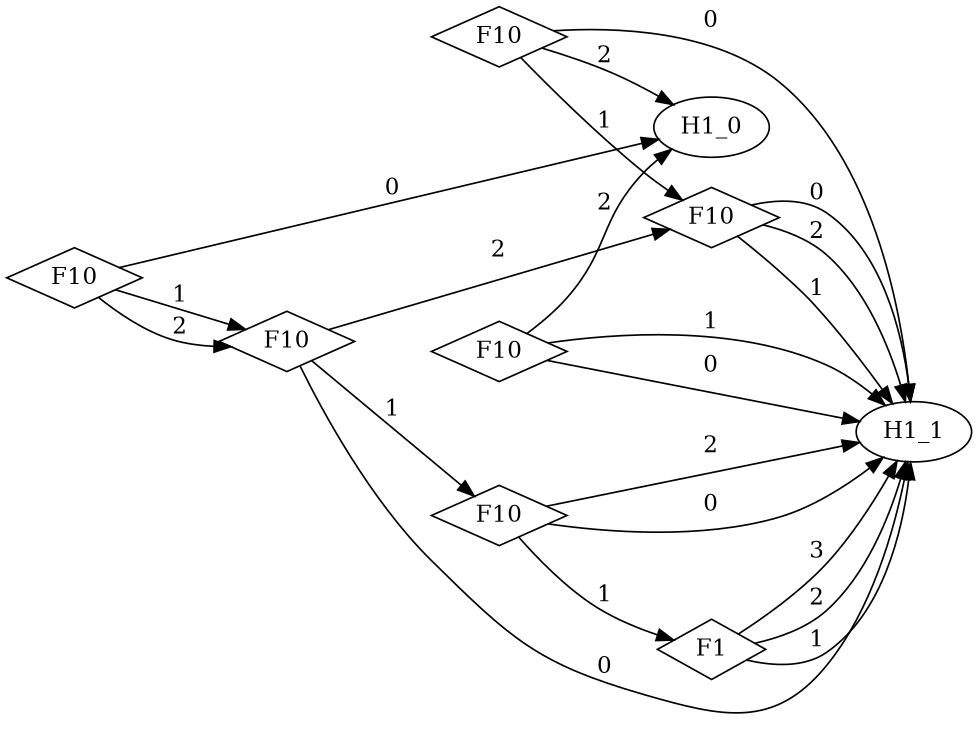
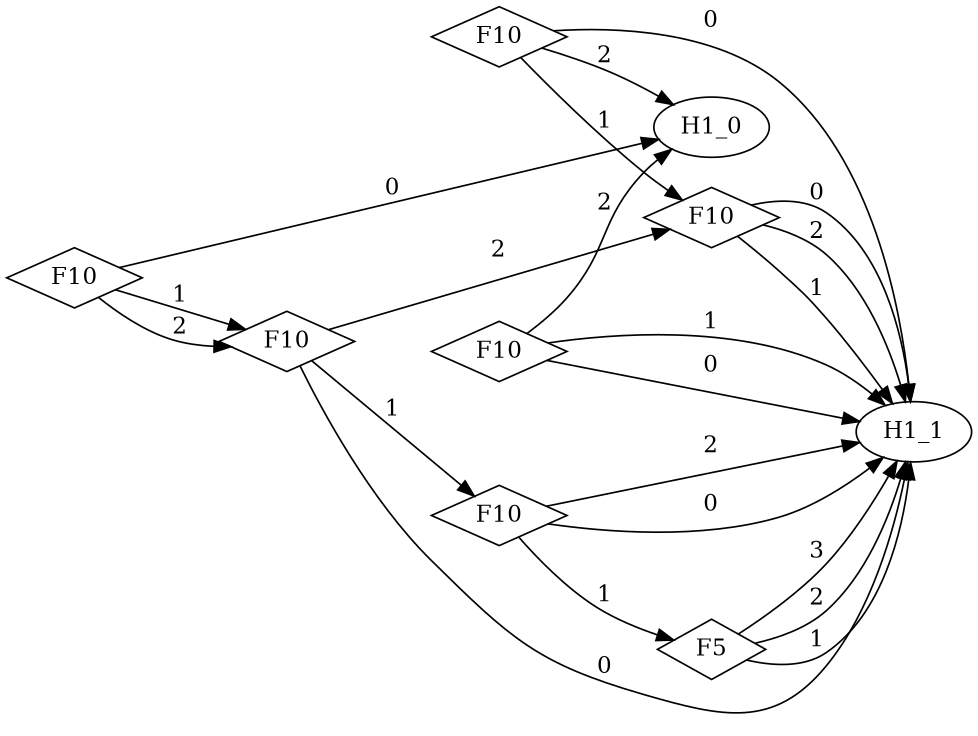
(712, 649) -> (712, 649)
